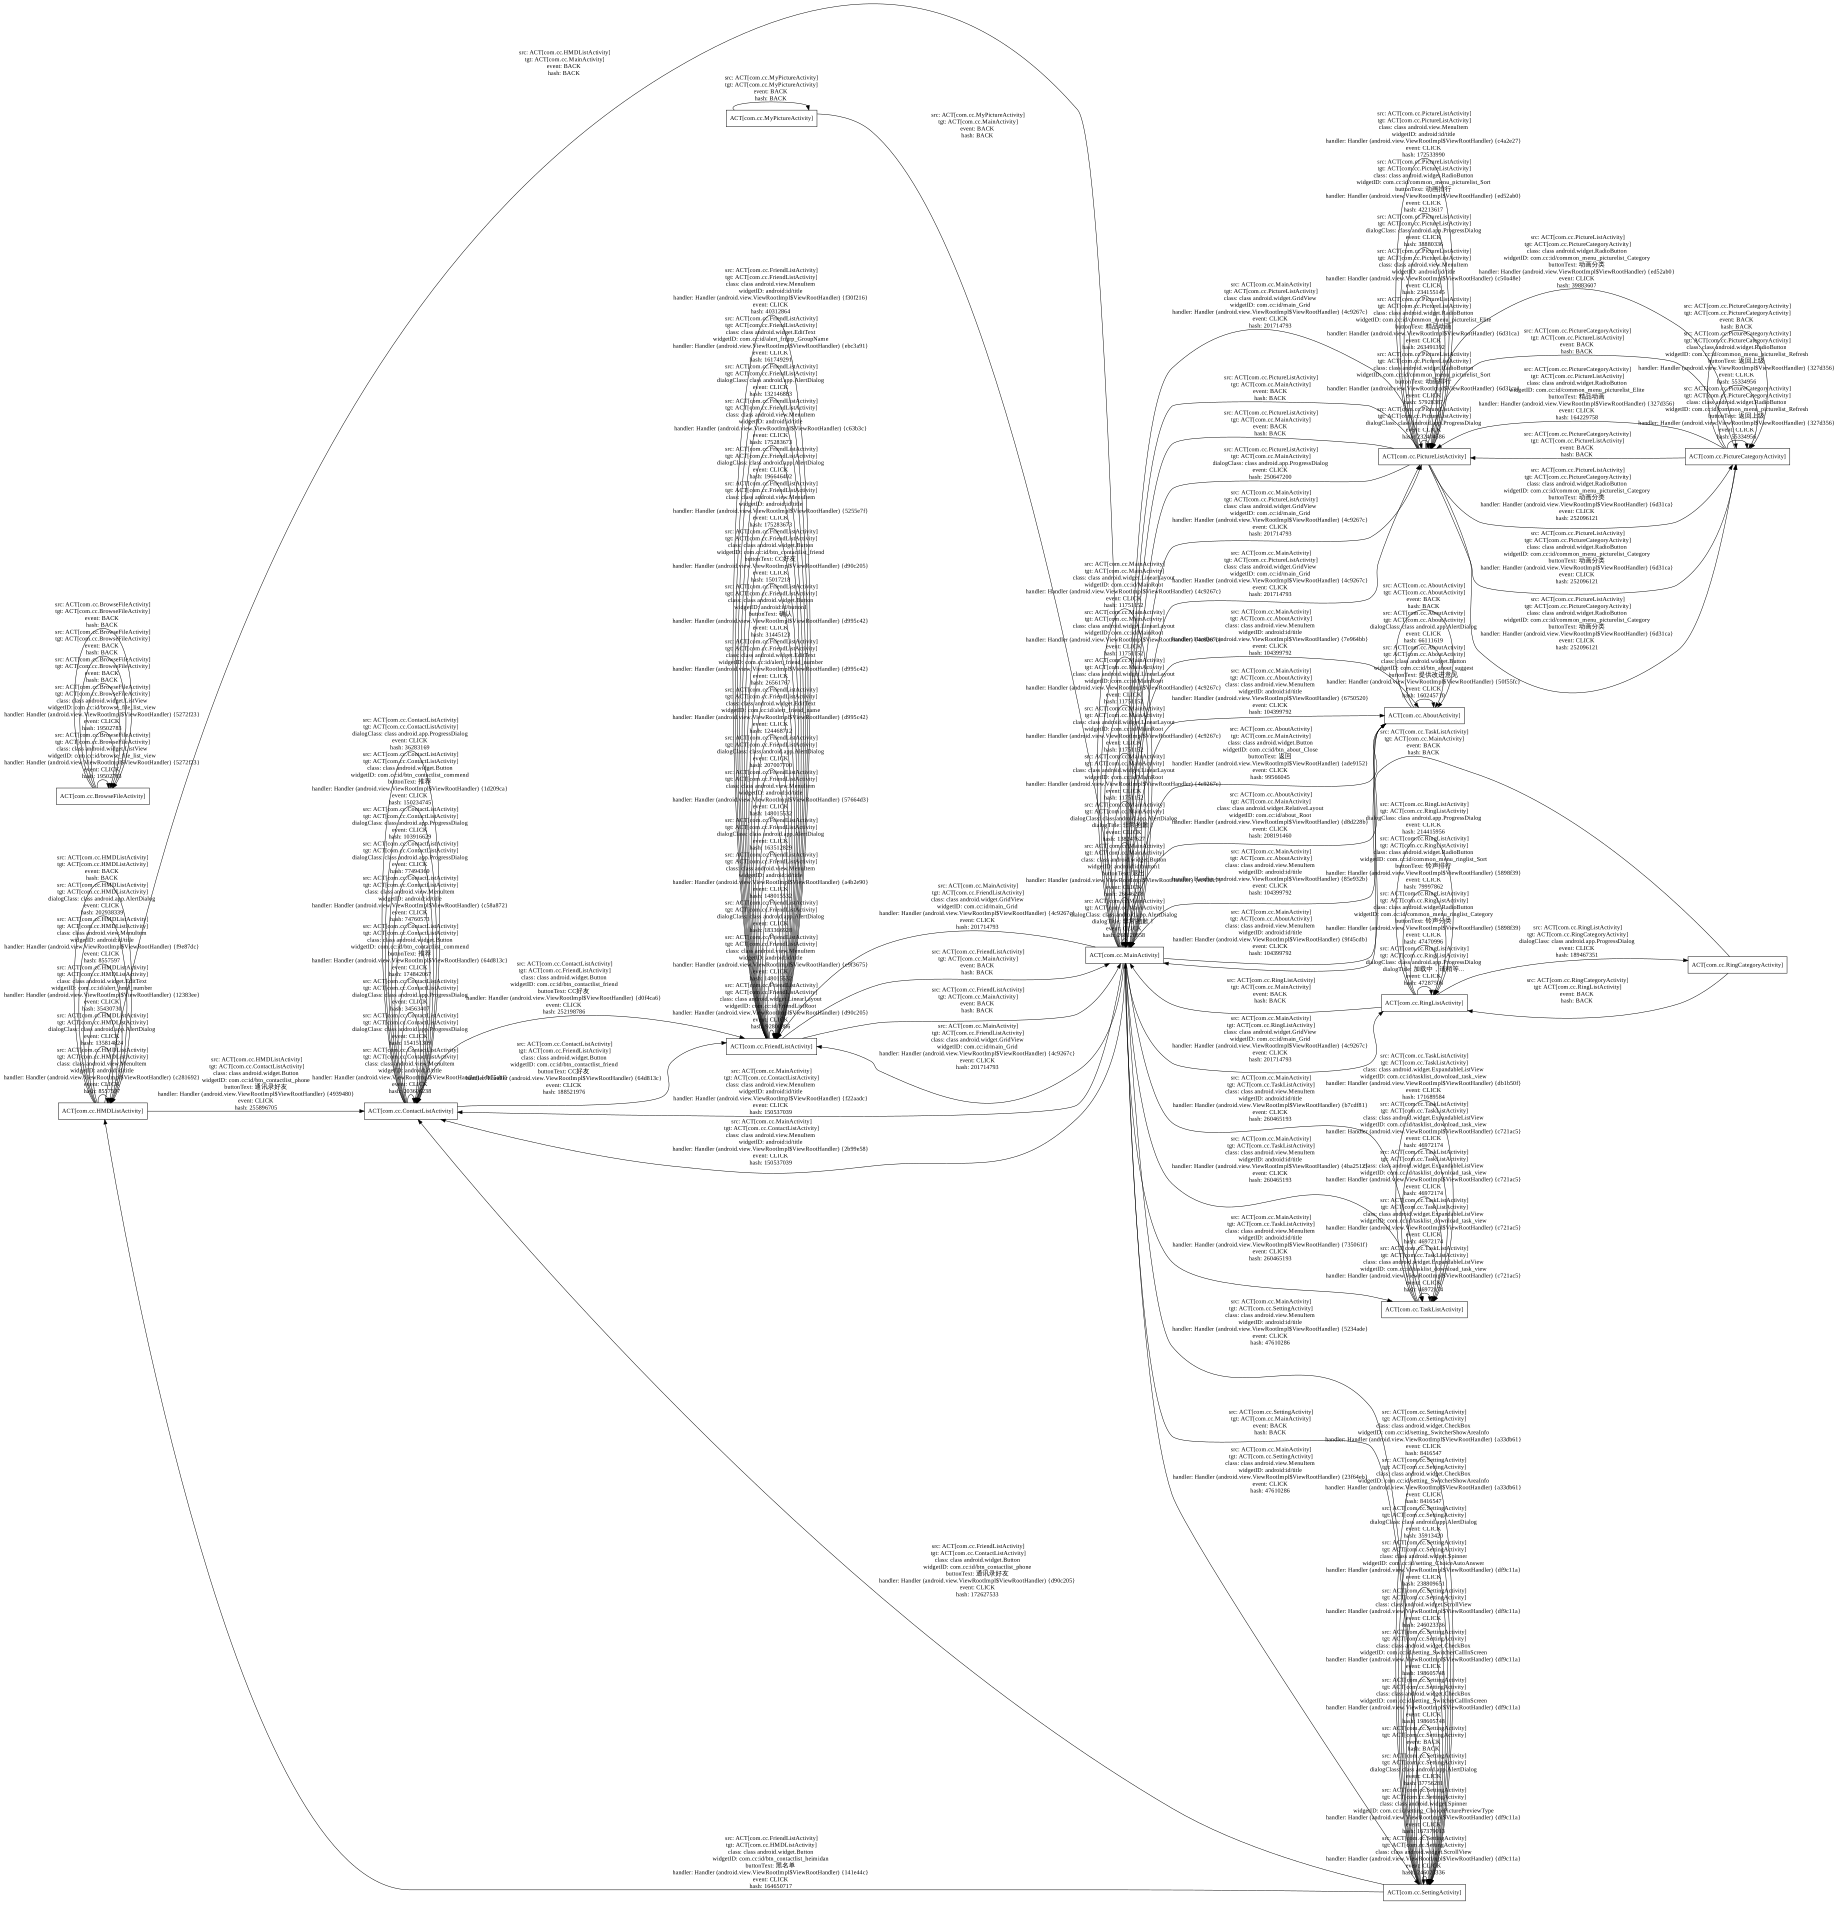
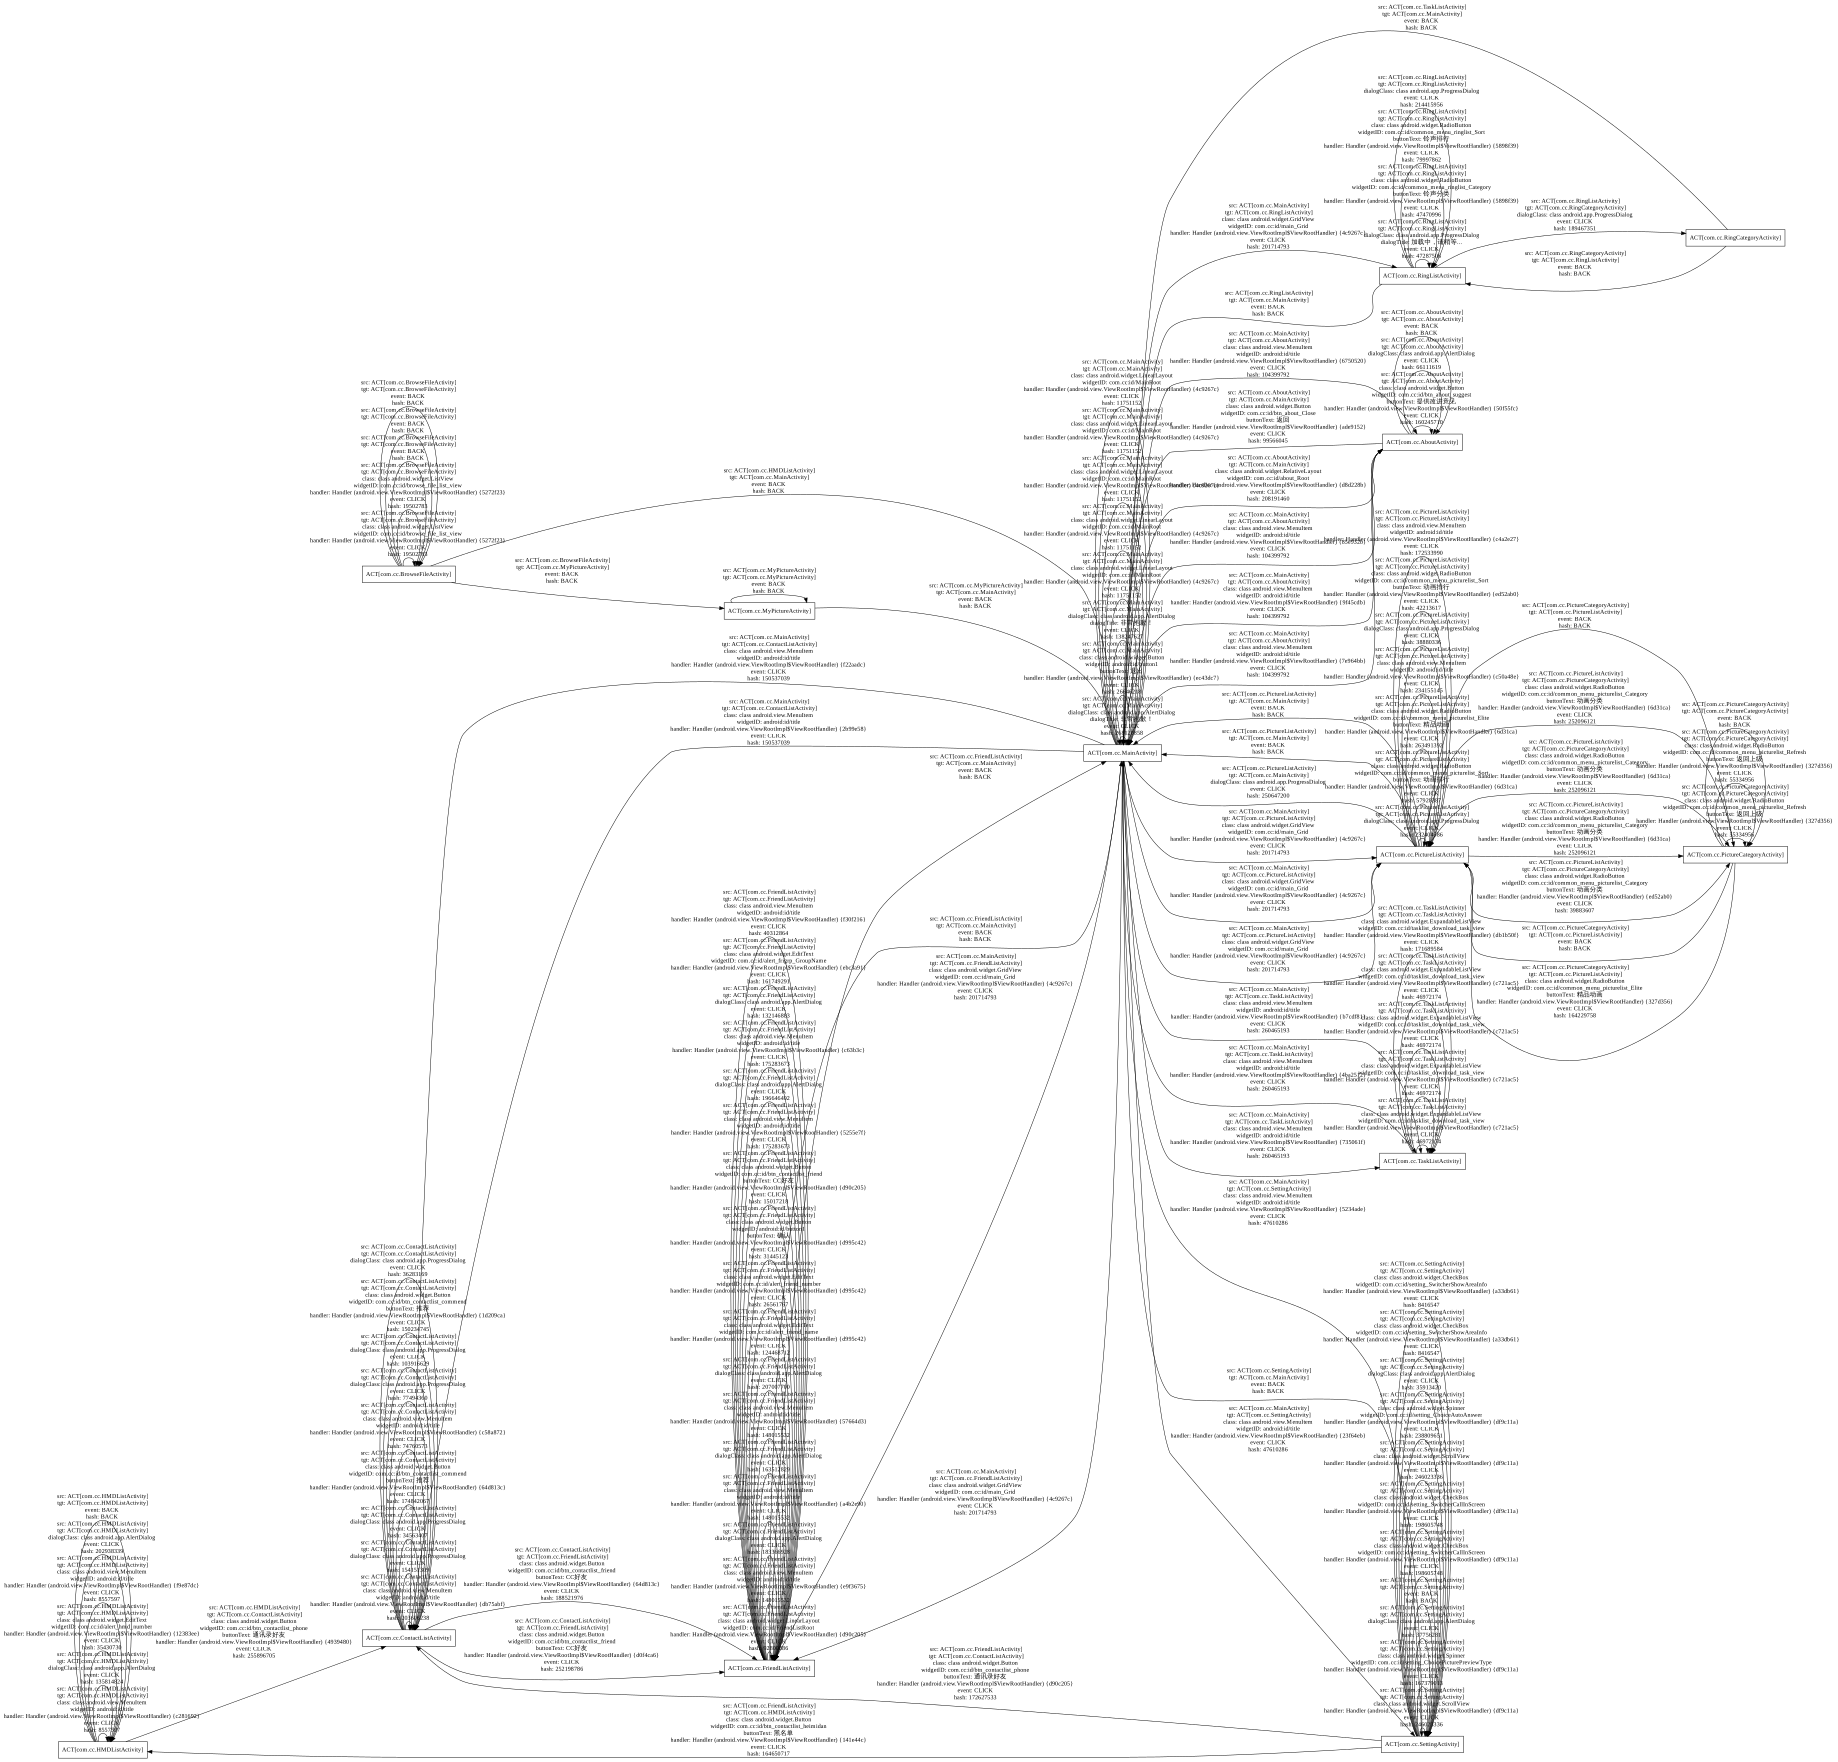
(706, 52) -> (842, 498)
none -> (585, 598)
